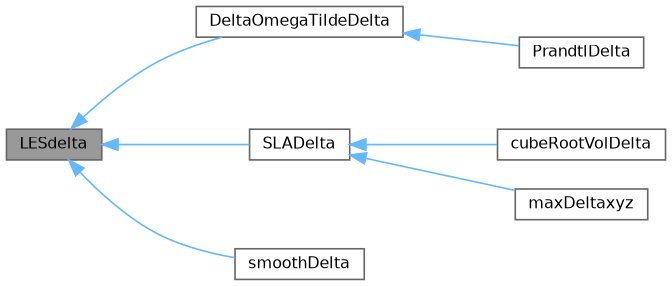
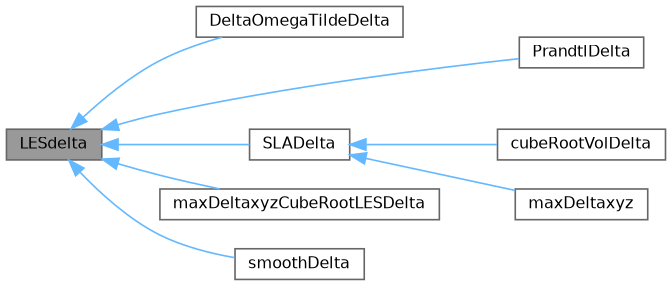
(469, 40) -> (317, 85)
none -> (300, 204)
